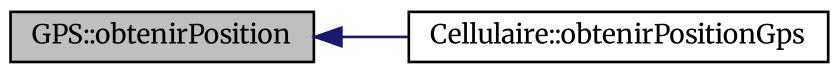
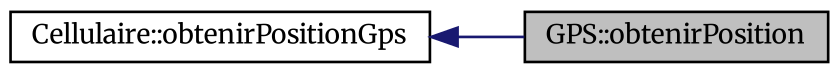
(375, 37) -> (491, 37)
